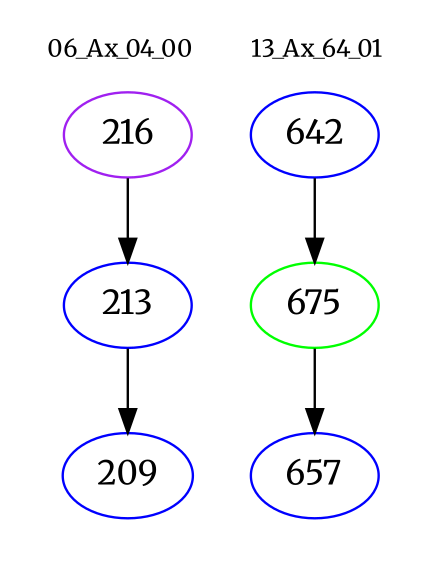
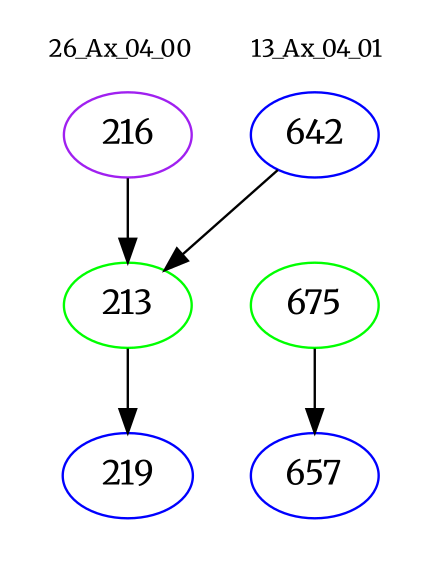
(121, 51) -> (121, 51)
(317, 51) -> (317, 51)
(315, 208) -> (247, 197)
(128, 305) -> (128, 305)
(128, 476) -> (128, 476)
